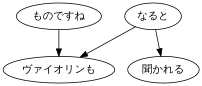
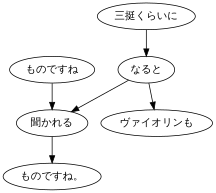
none -> (146, 16)
(59, 39) -> (52, 93)
none -> (52, 177)
